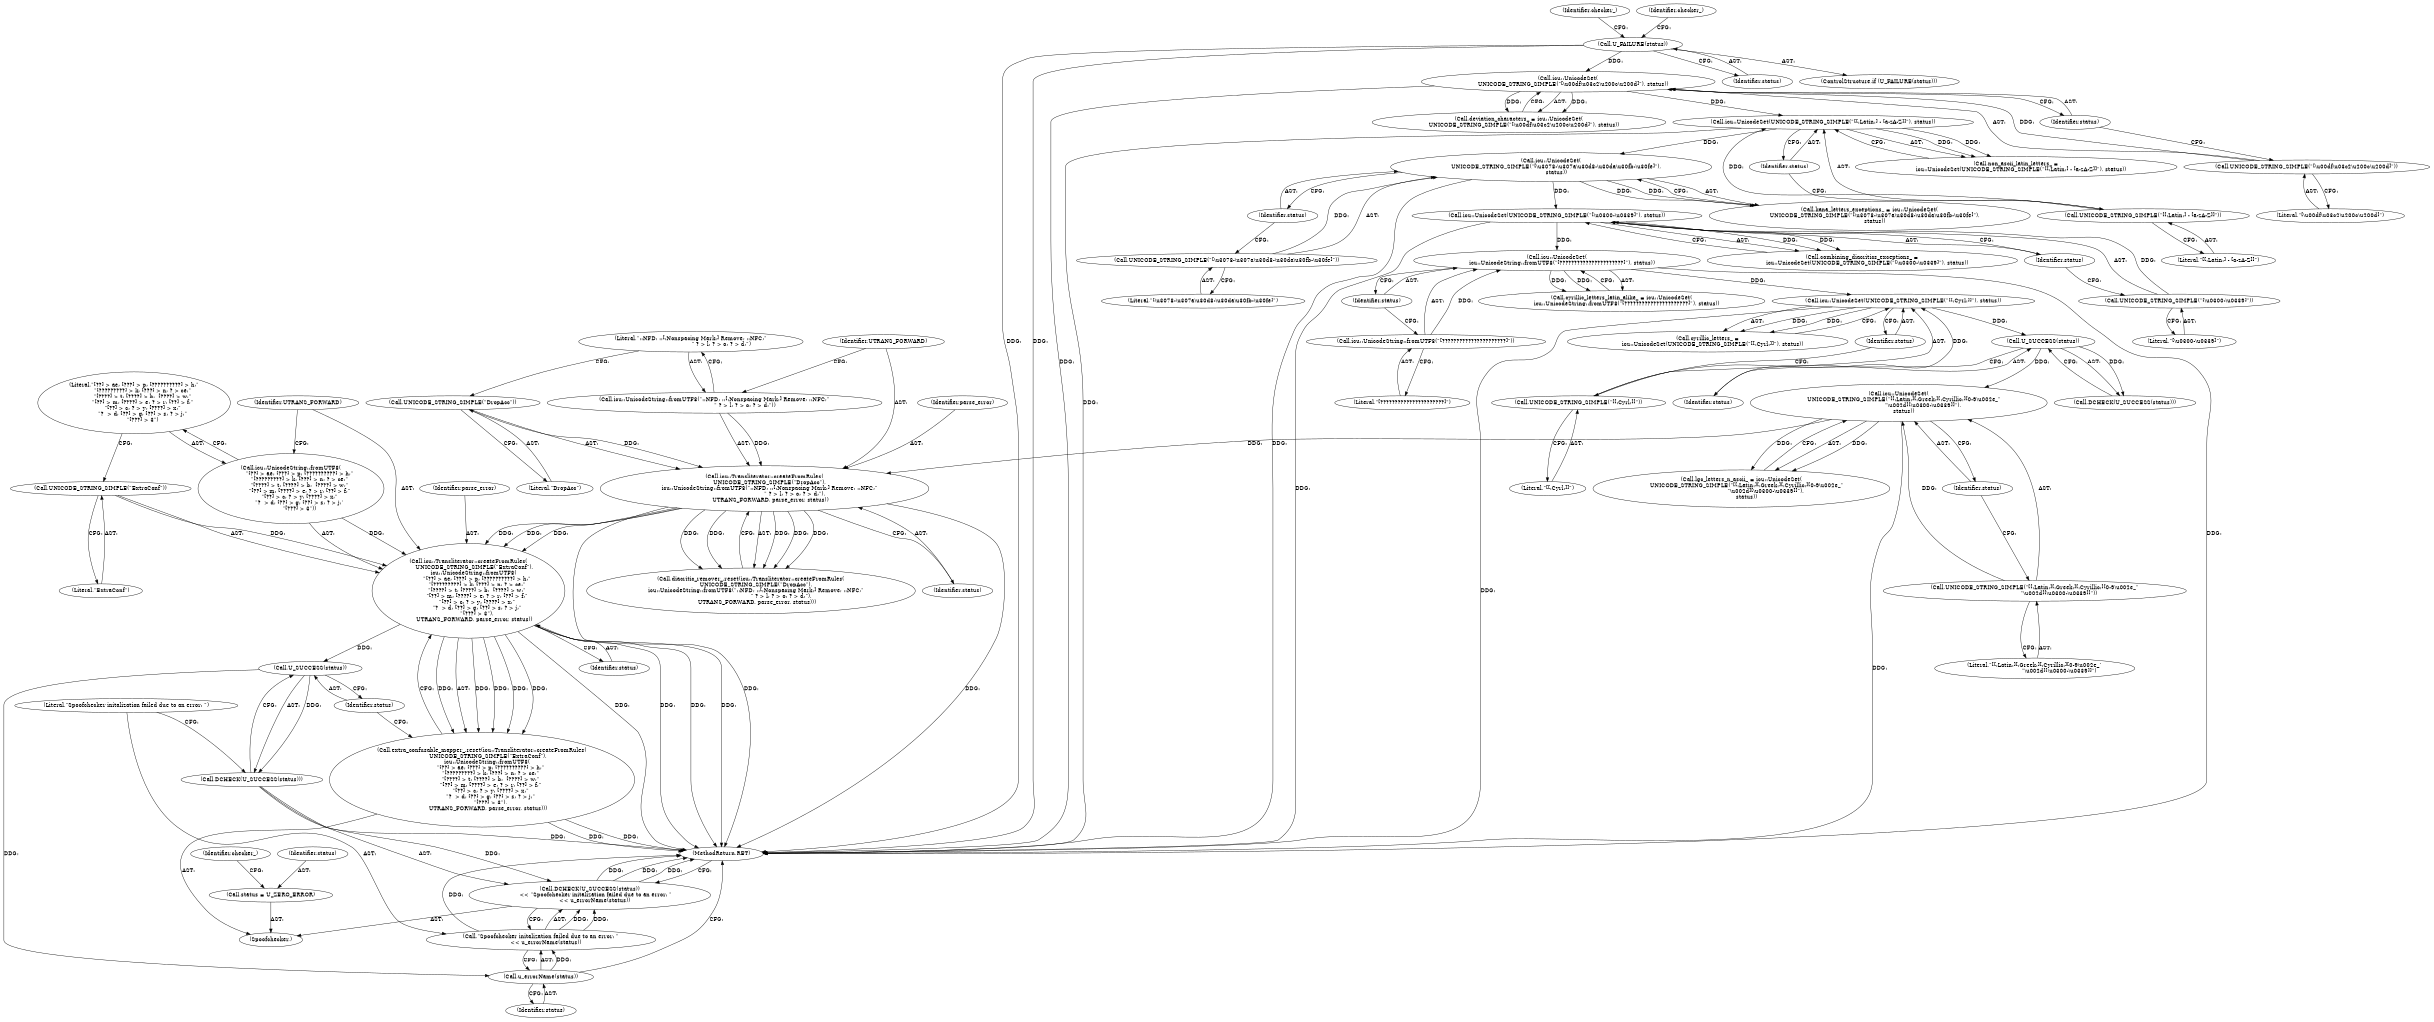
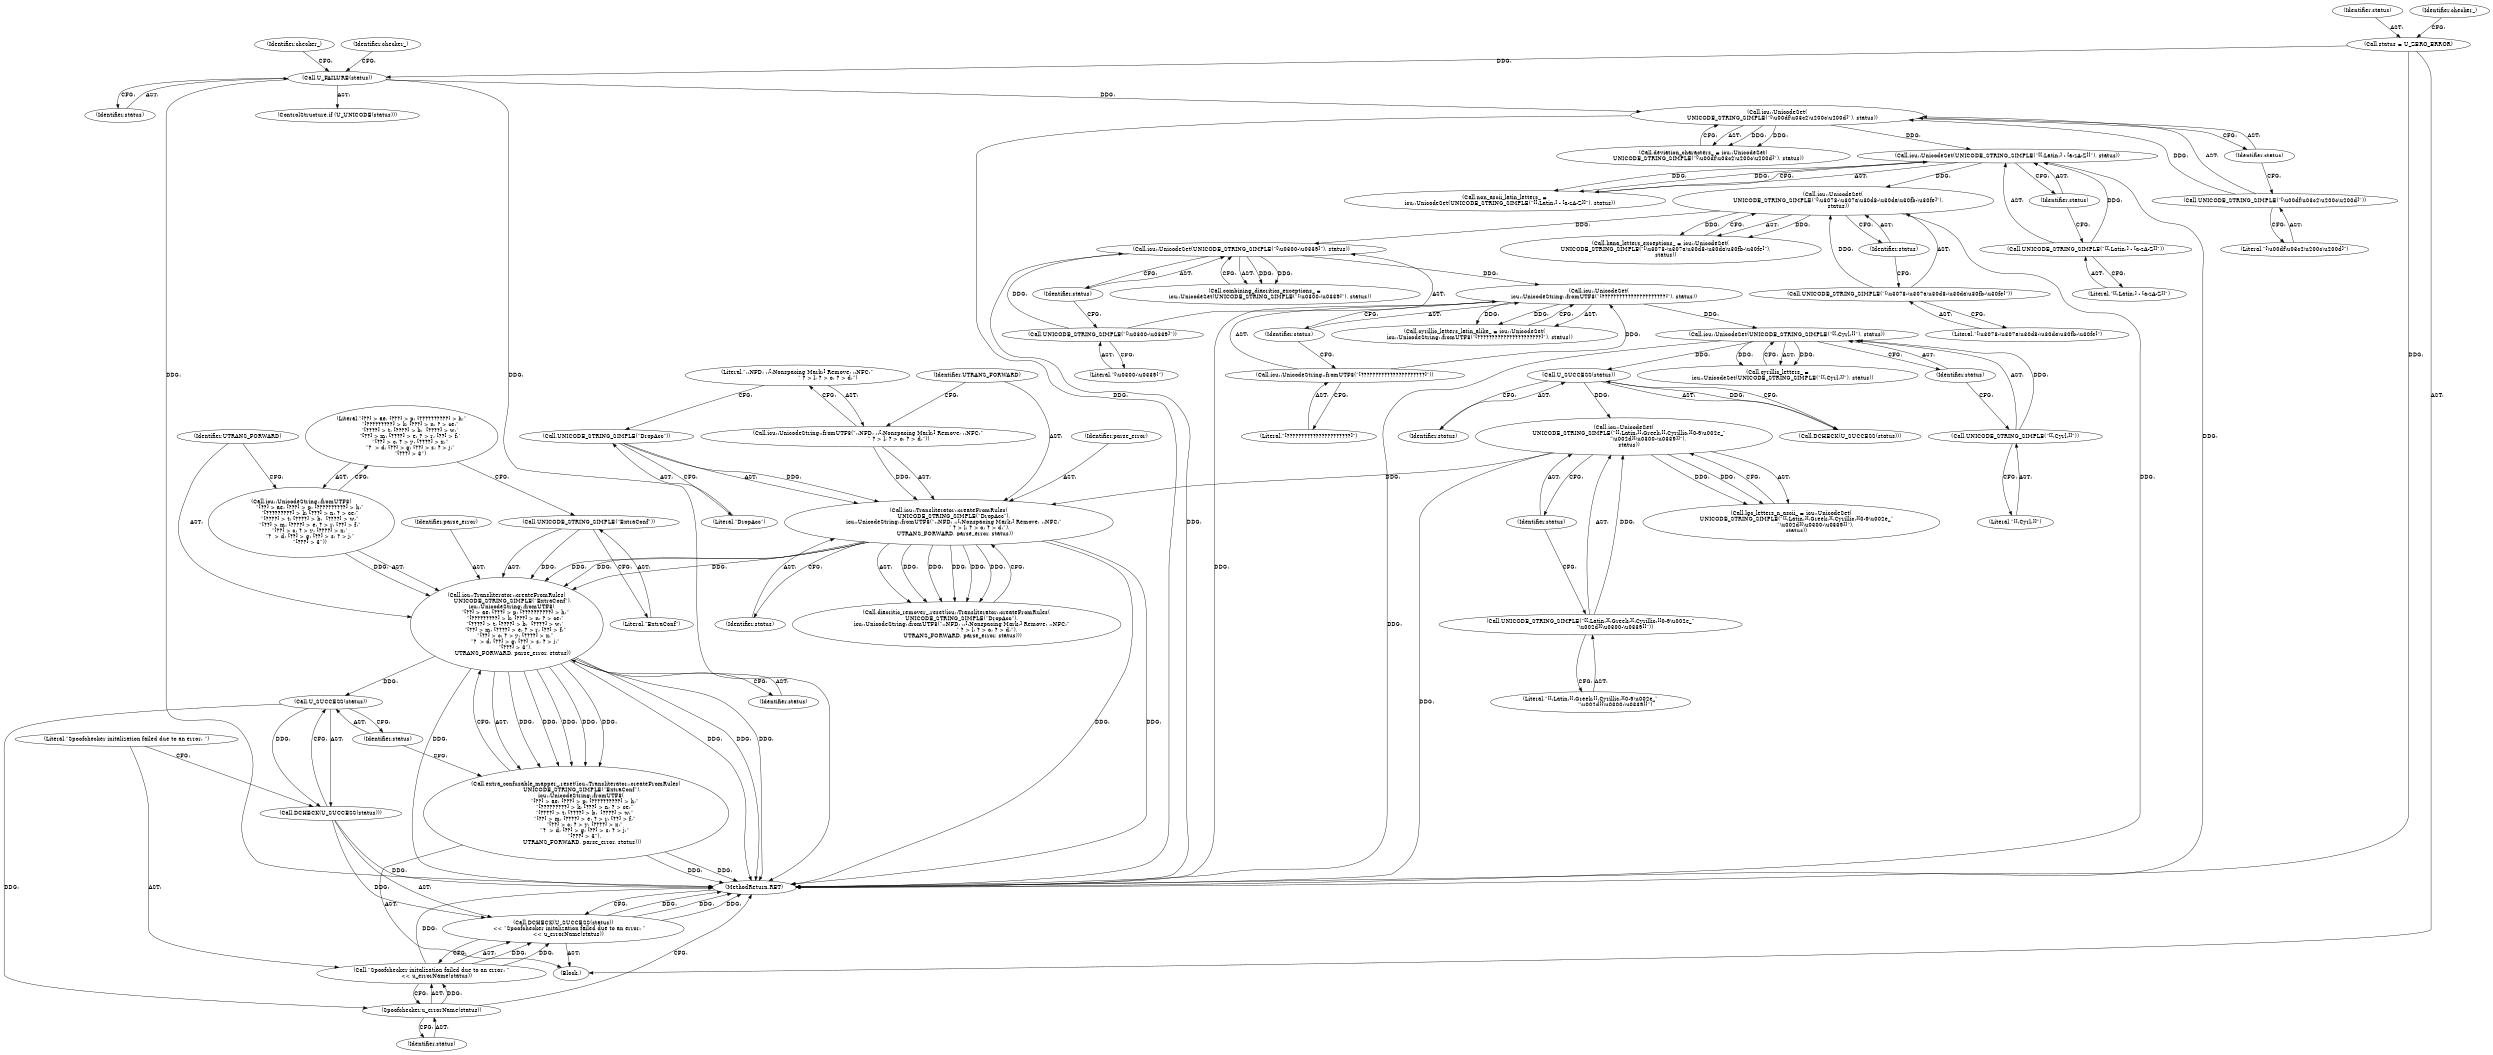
none -> (1369, 61)
(1879, 82) -> (337, 115)
none -> (2172, 871)
(271, 940) -> (571, 974)
(541, 977) -> (432, 1011)
